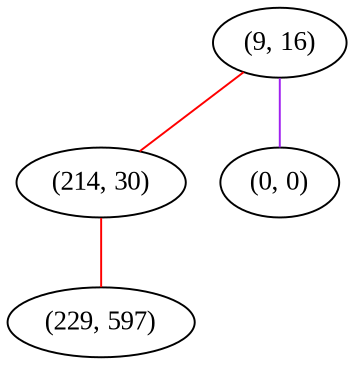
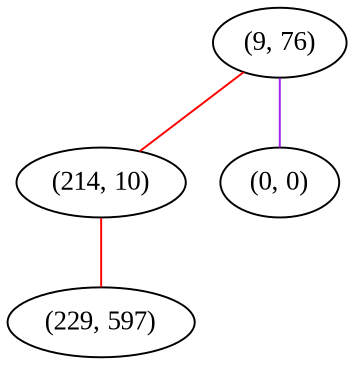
(280, 43) -> (280, 43)
(101, 183) -> (101, 183)
